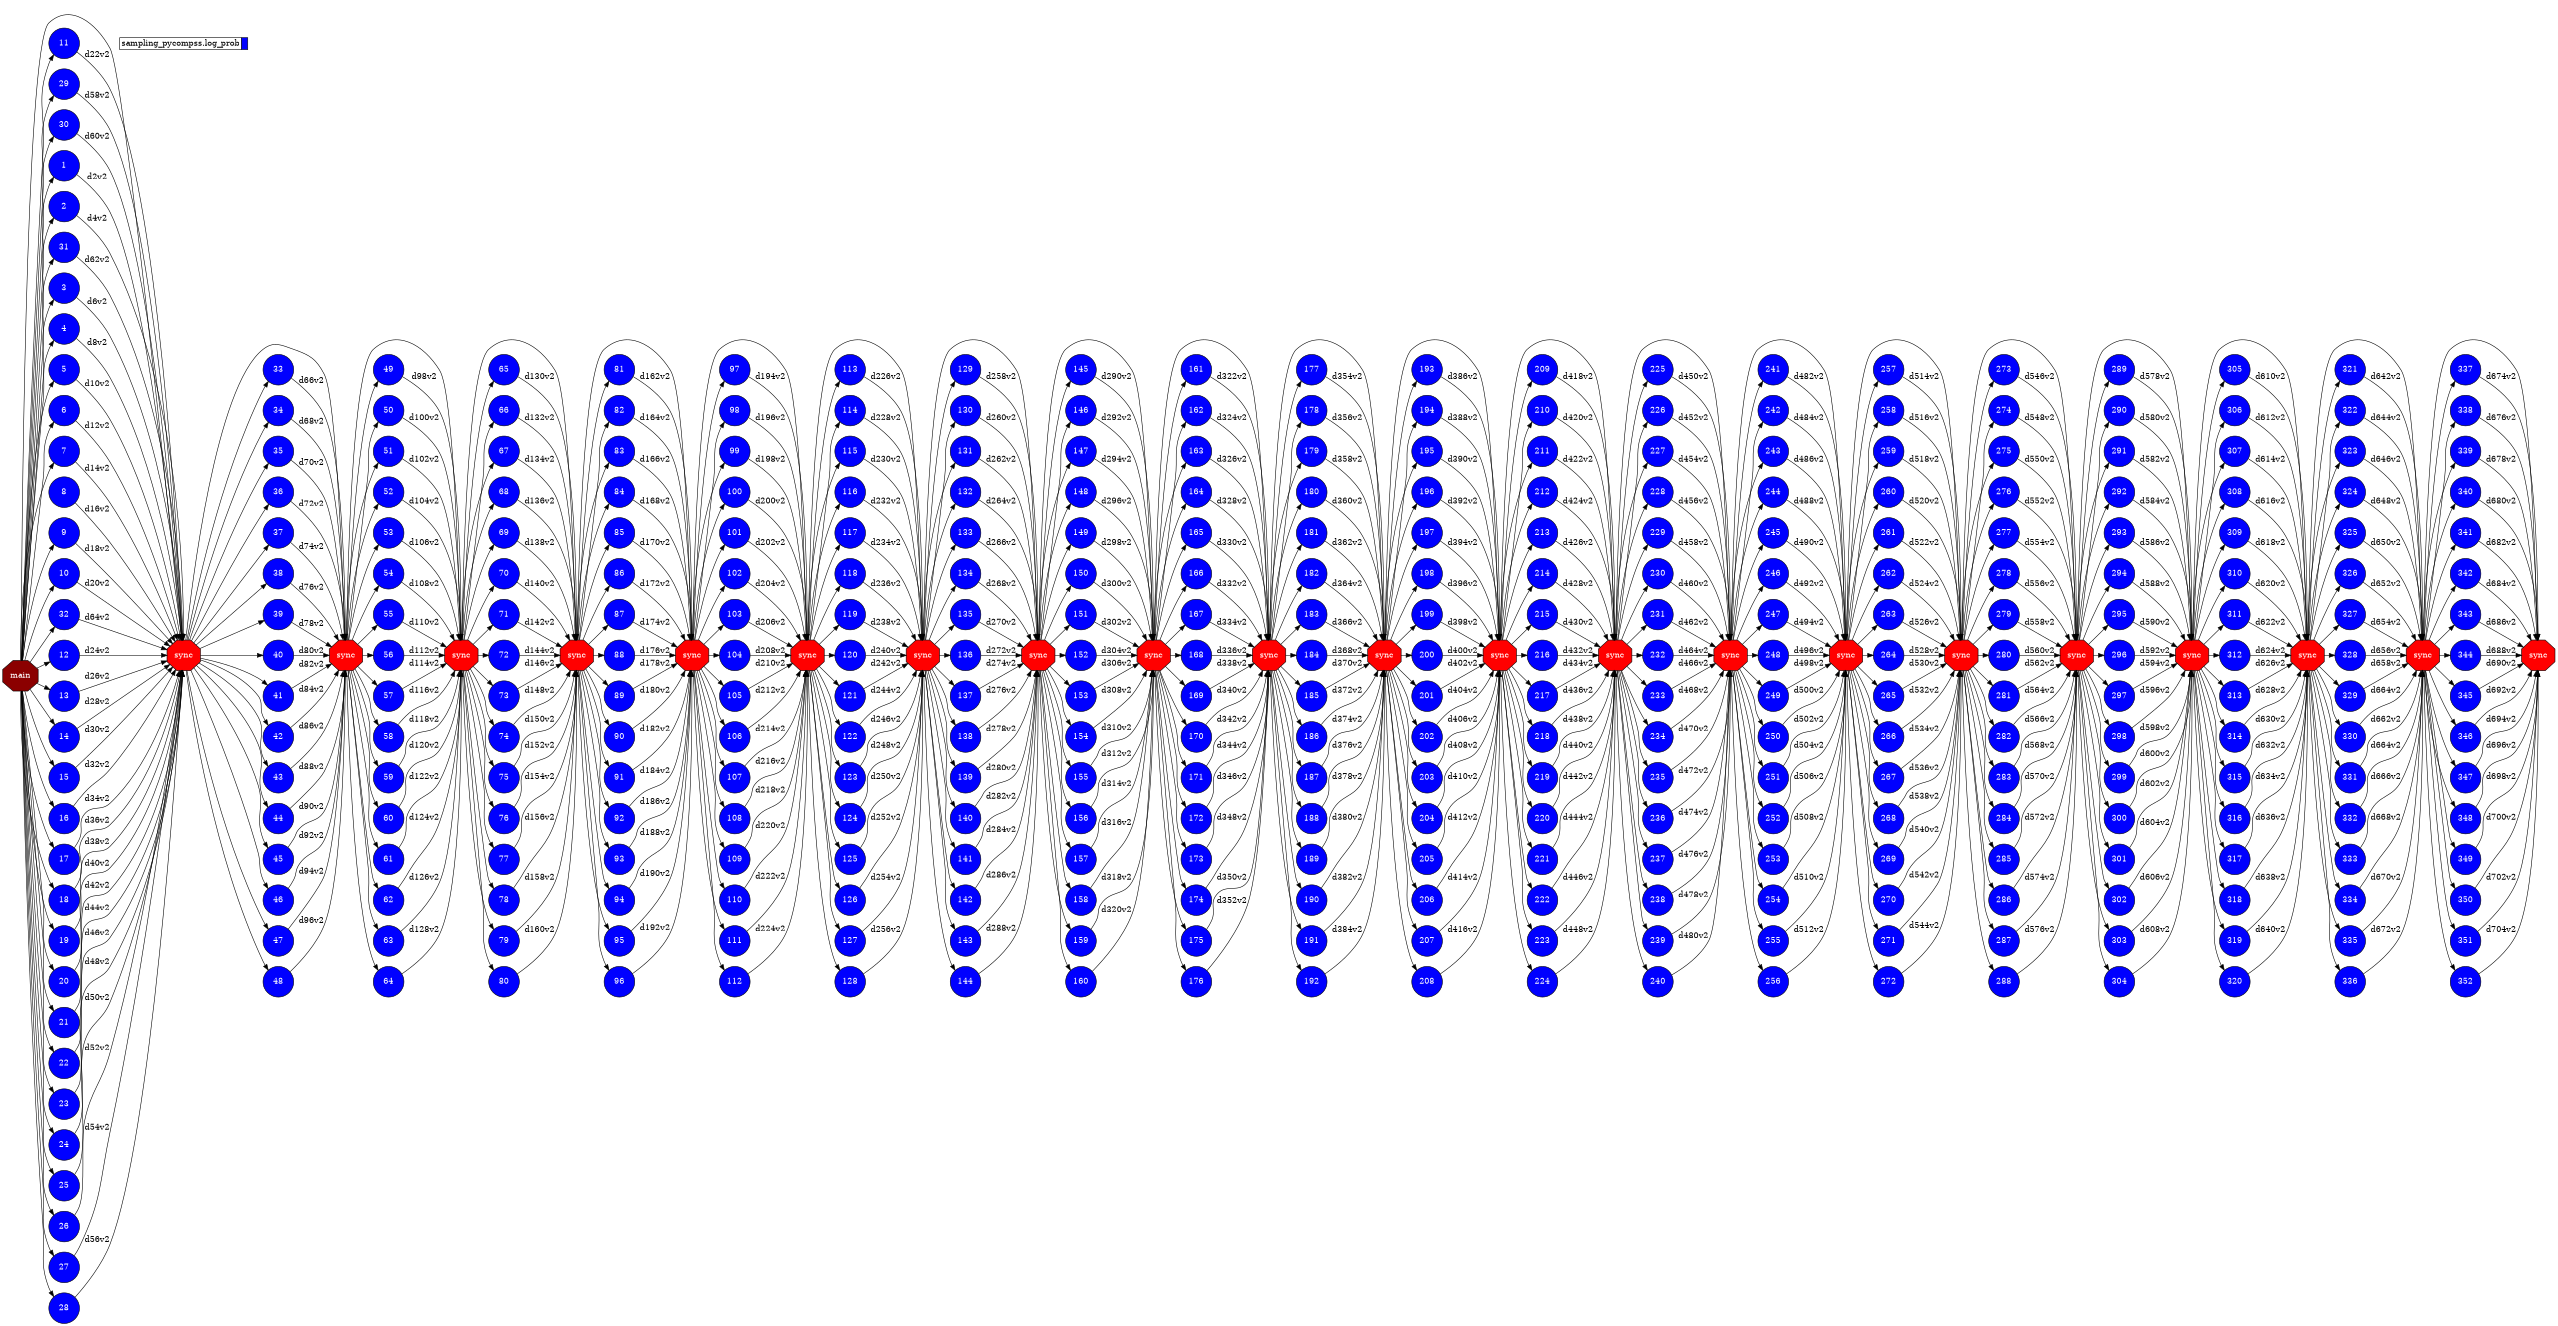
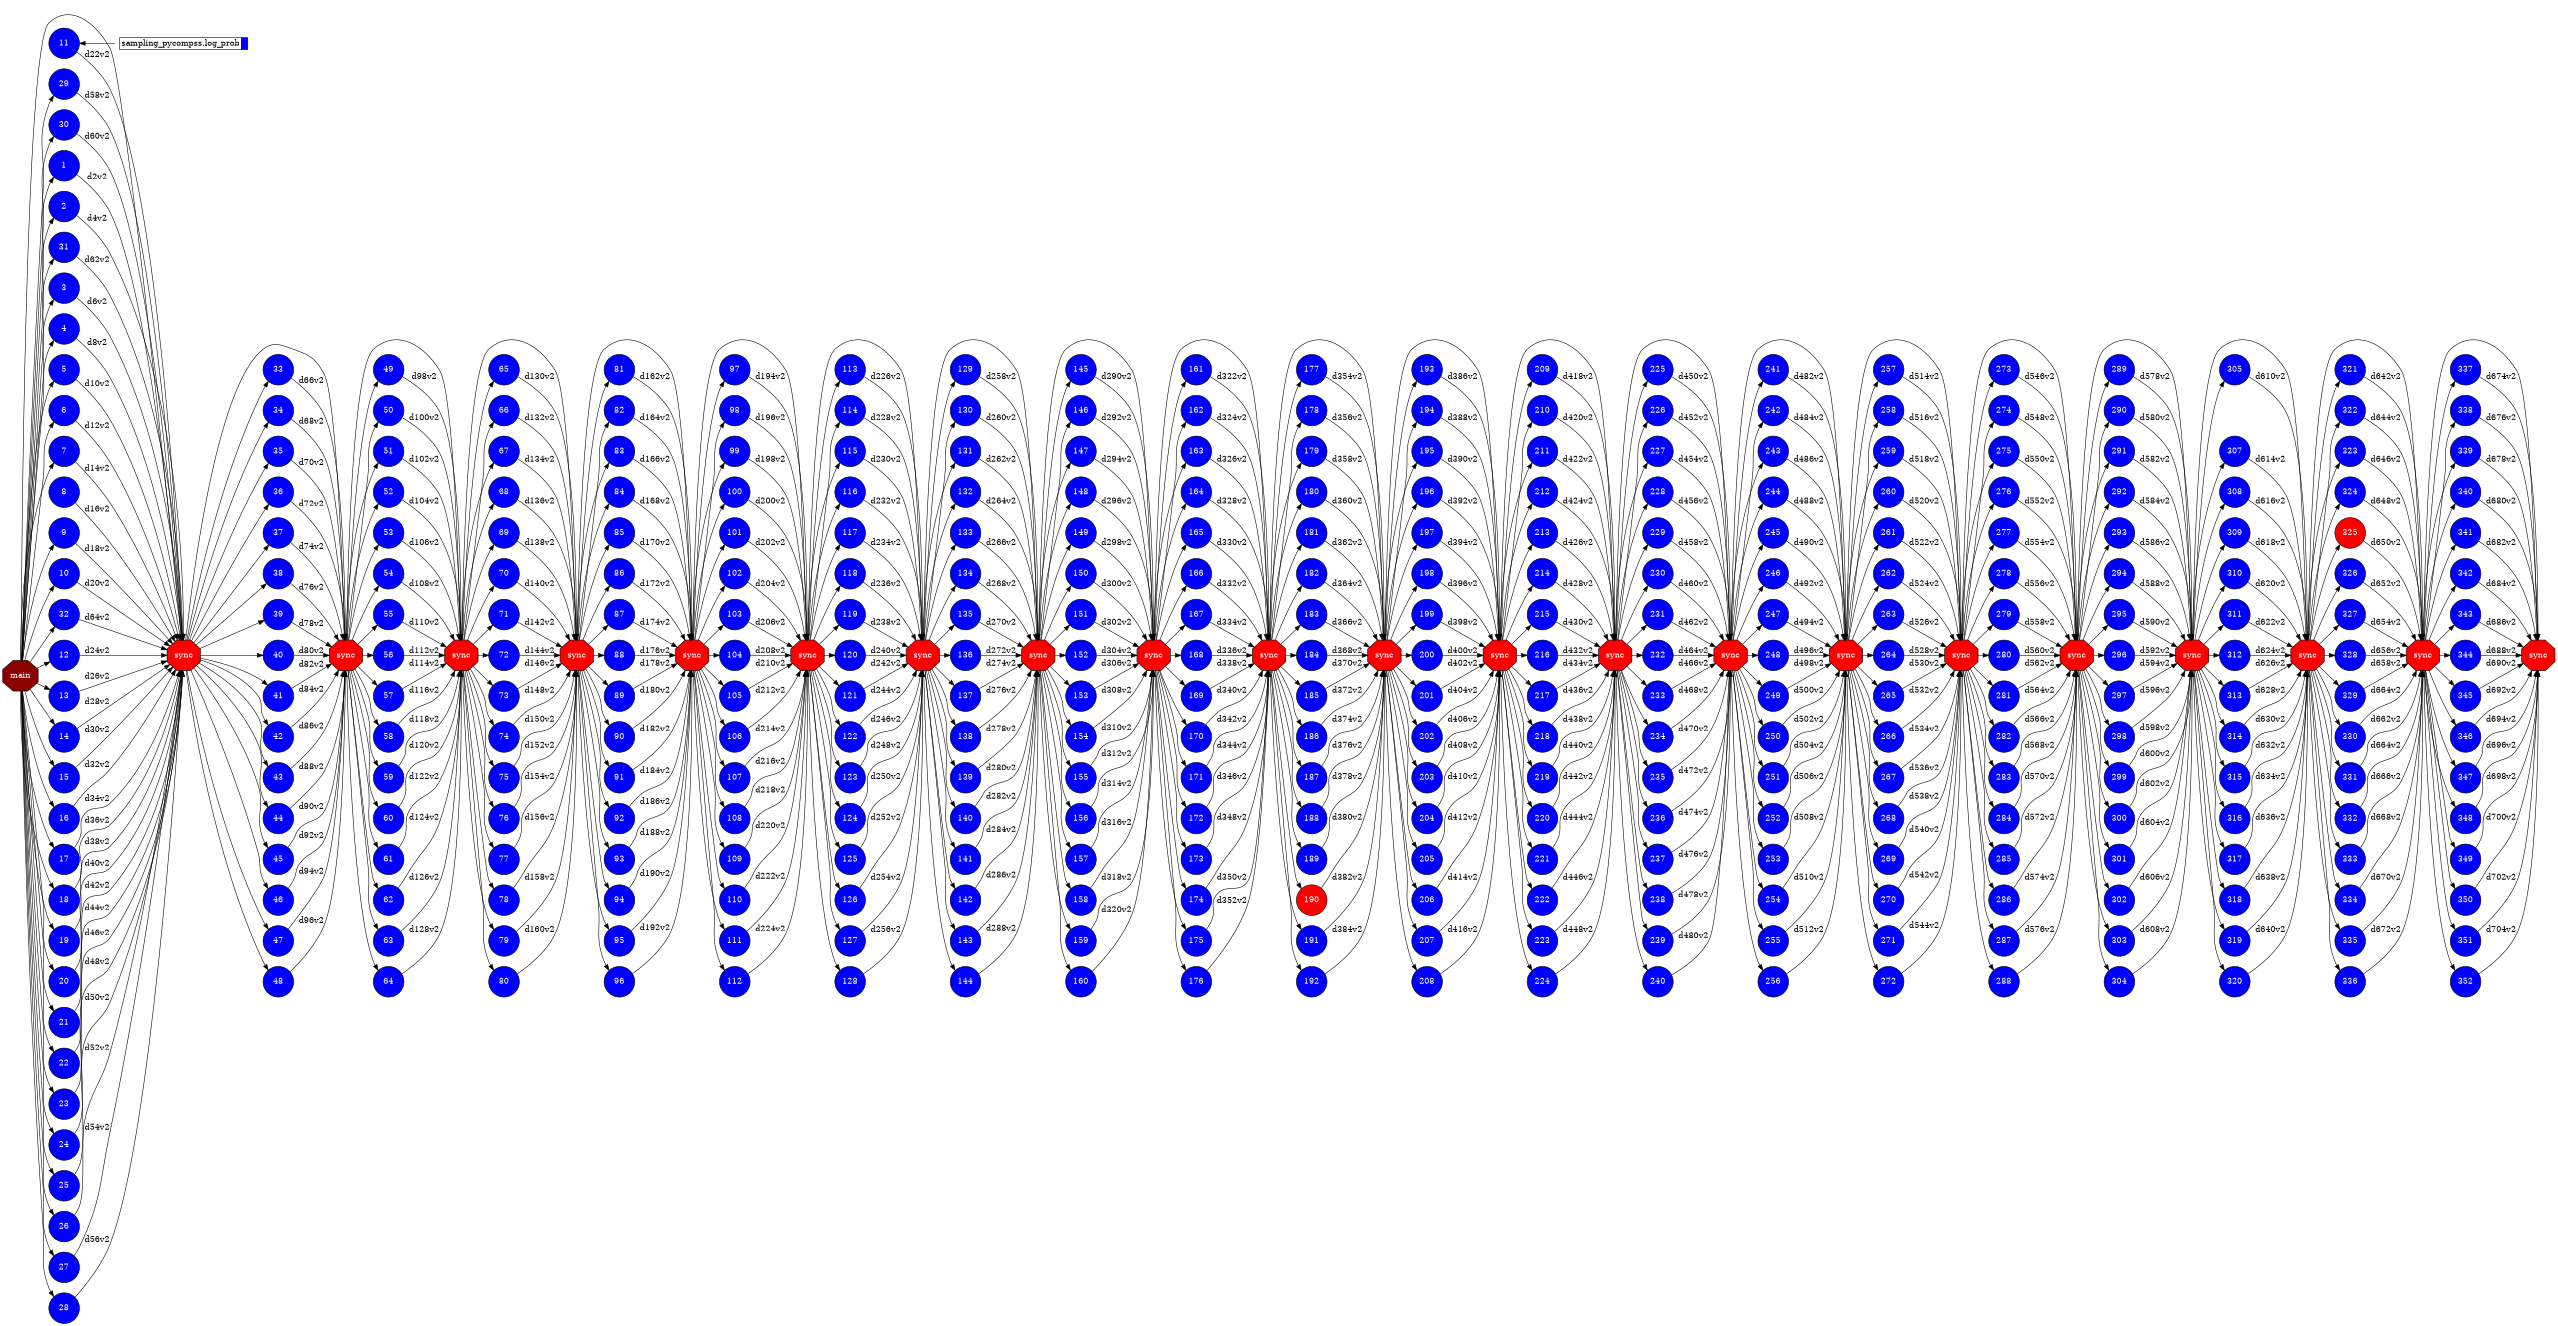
(33, 359) -> (100, 43)
(2235, 411) -> none
(2350, 533) -> (2350, 533)
(1312, 900) -> (1312, 900)
